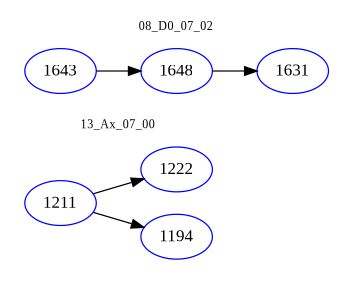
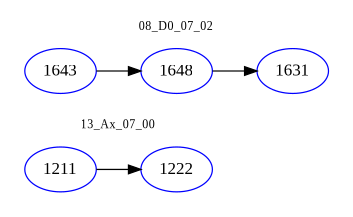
(177, 237) -> none
